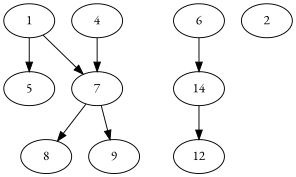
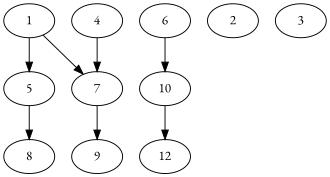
none -> (301, 21)
(199, 89) -> (165, 89)
(75, 119) -> (29, 118)
